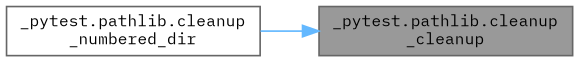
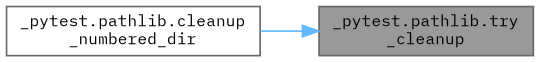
(446, 31) -> (426, 31)
